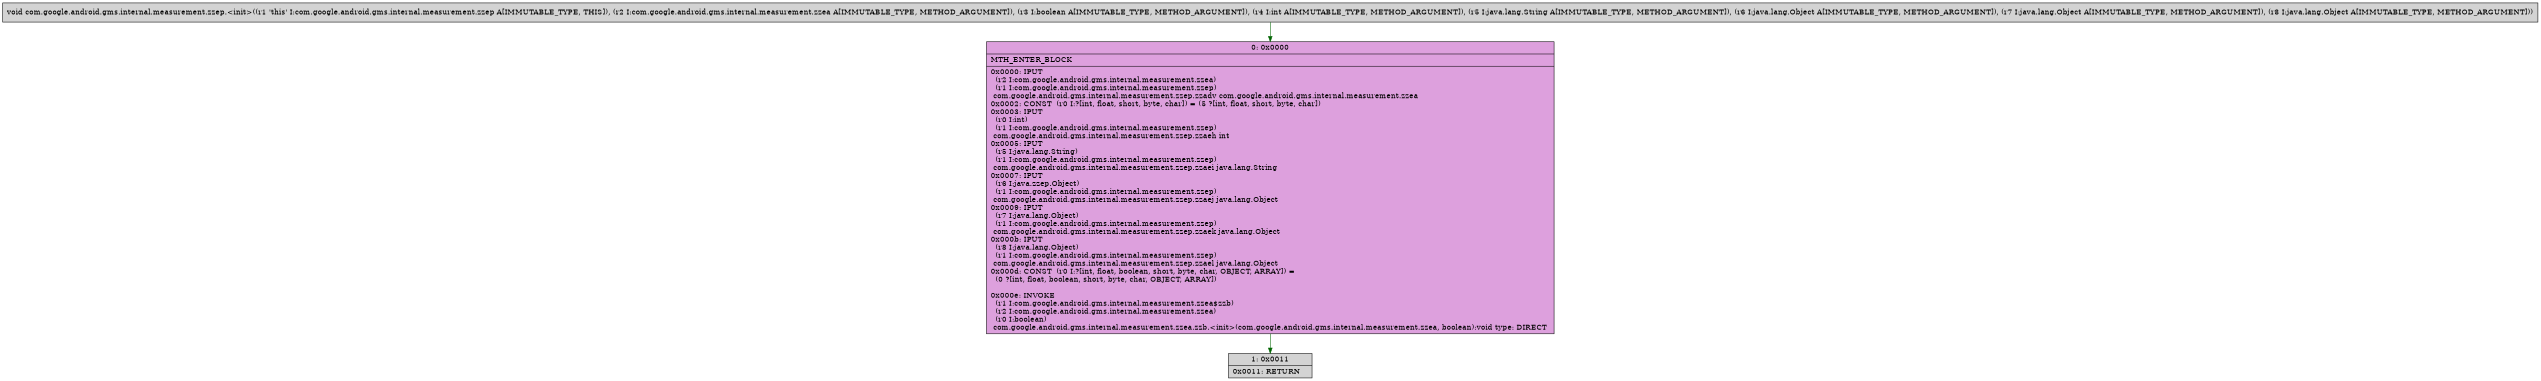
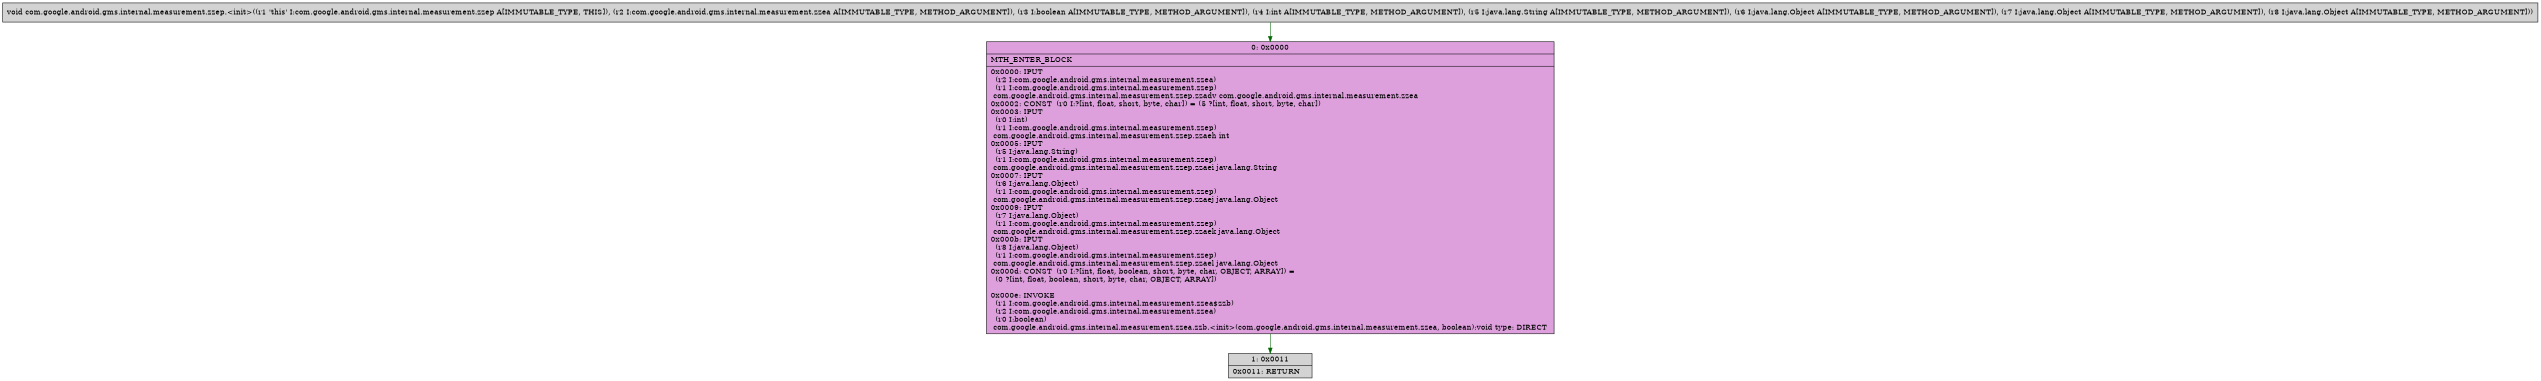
(1035, 184) -> (1035, 184)
